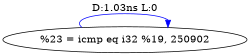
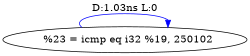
(125, 40) -> (125, 40)
